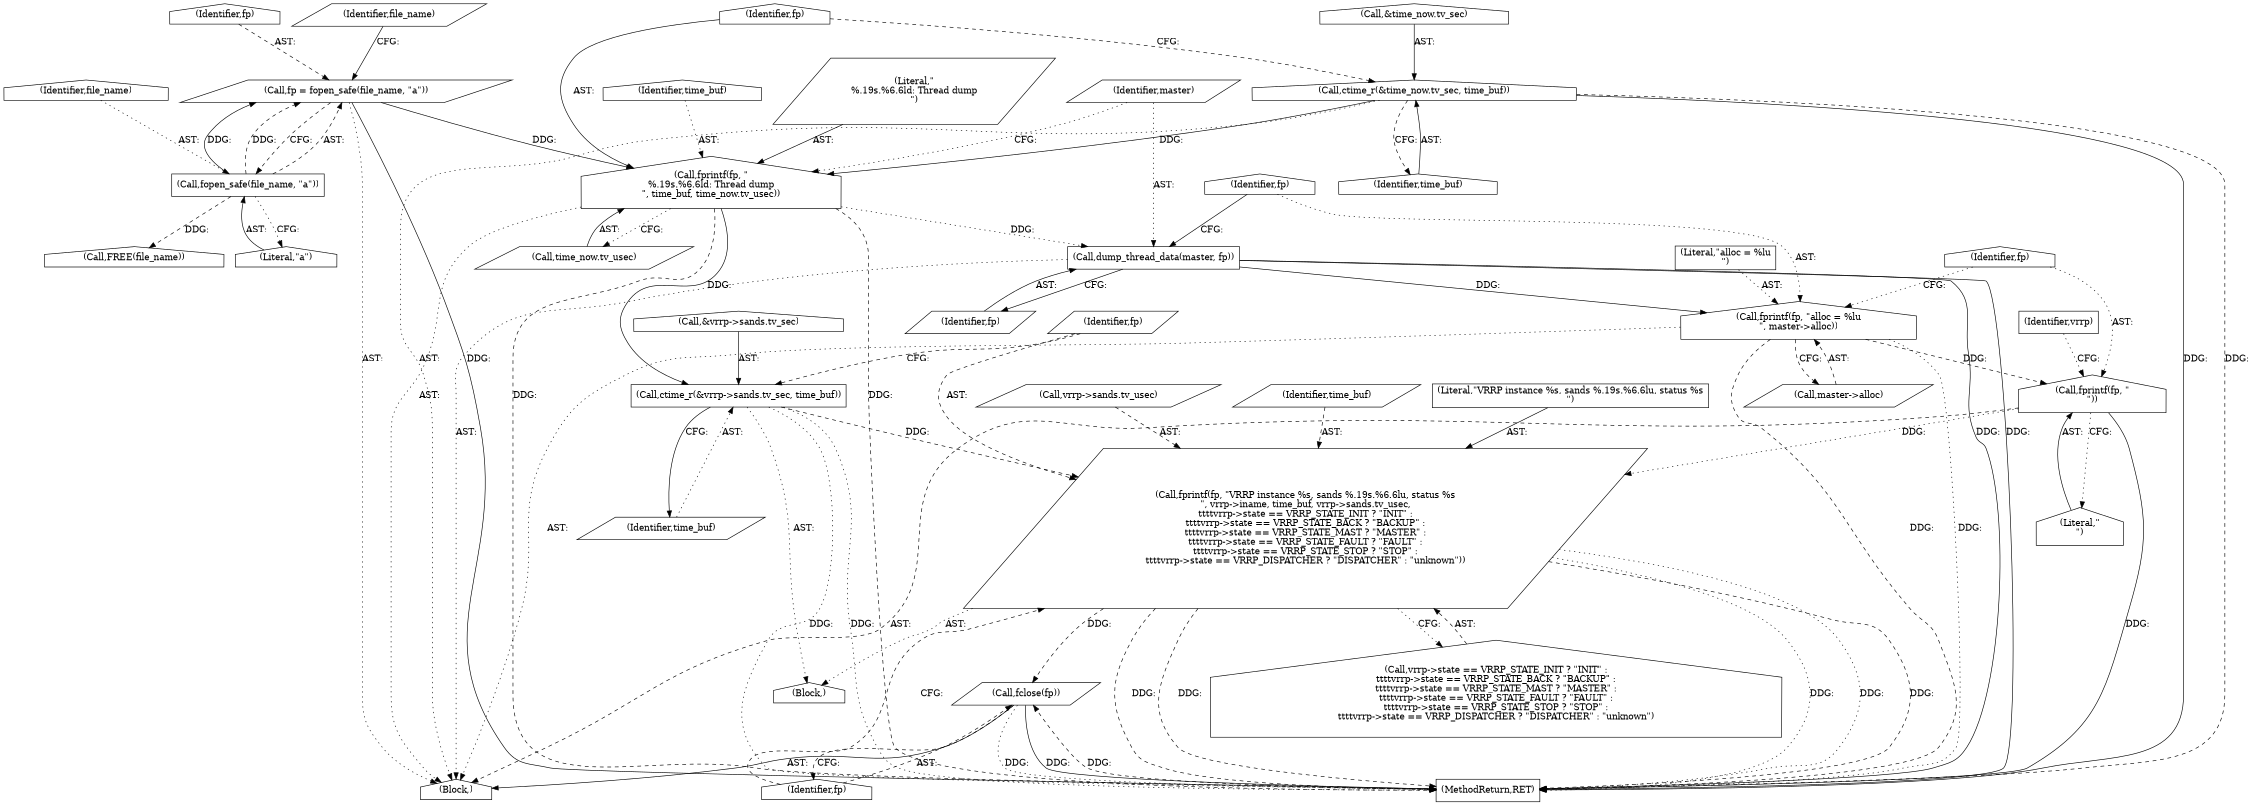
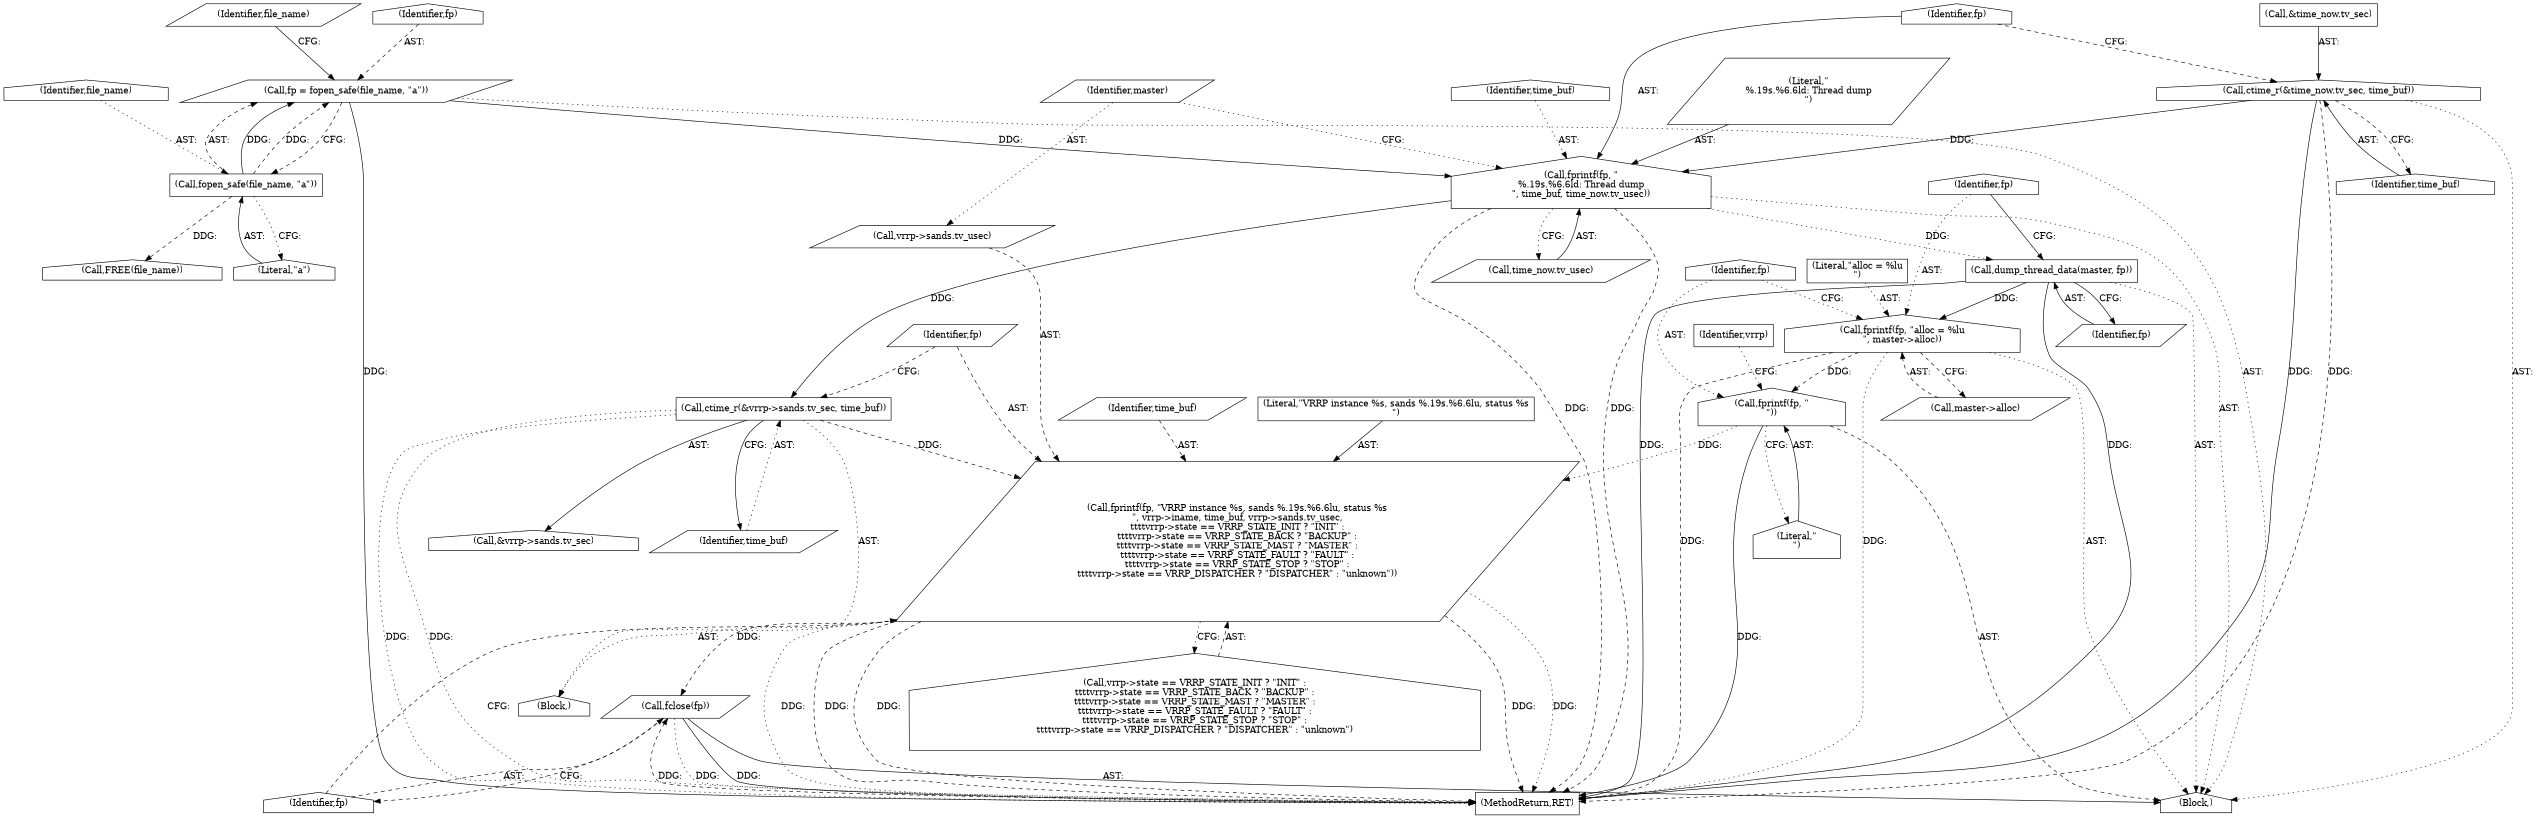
(1414, 15) -> (2319, 15)
(1154, 171) -> (1033, 162)
(739, 358) -> (642, 462)
